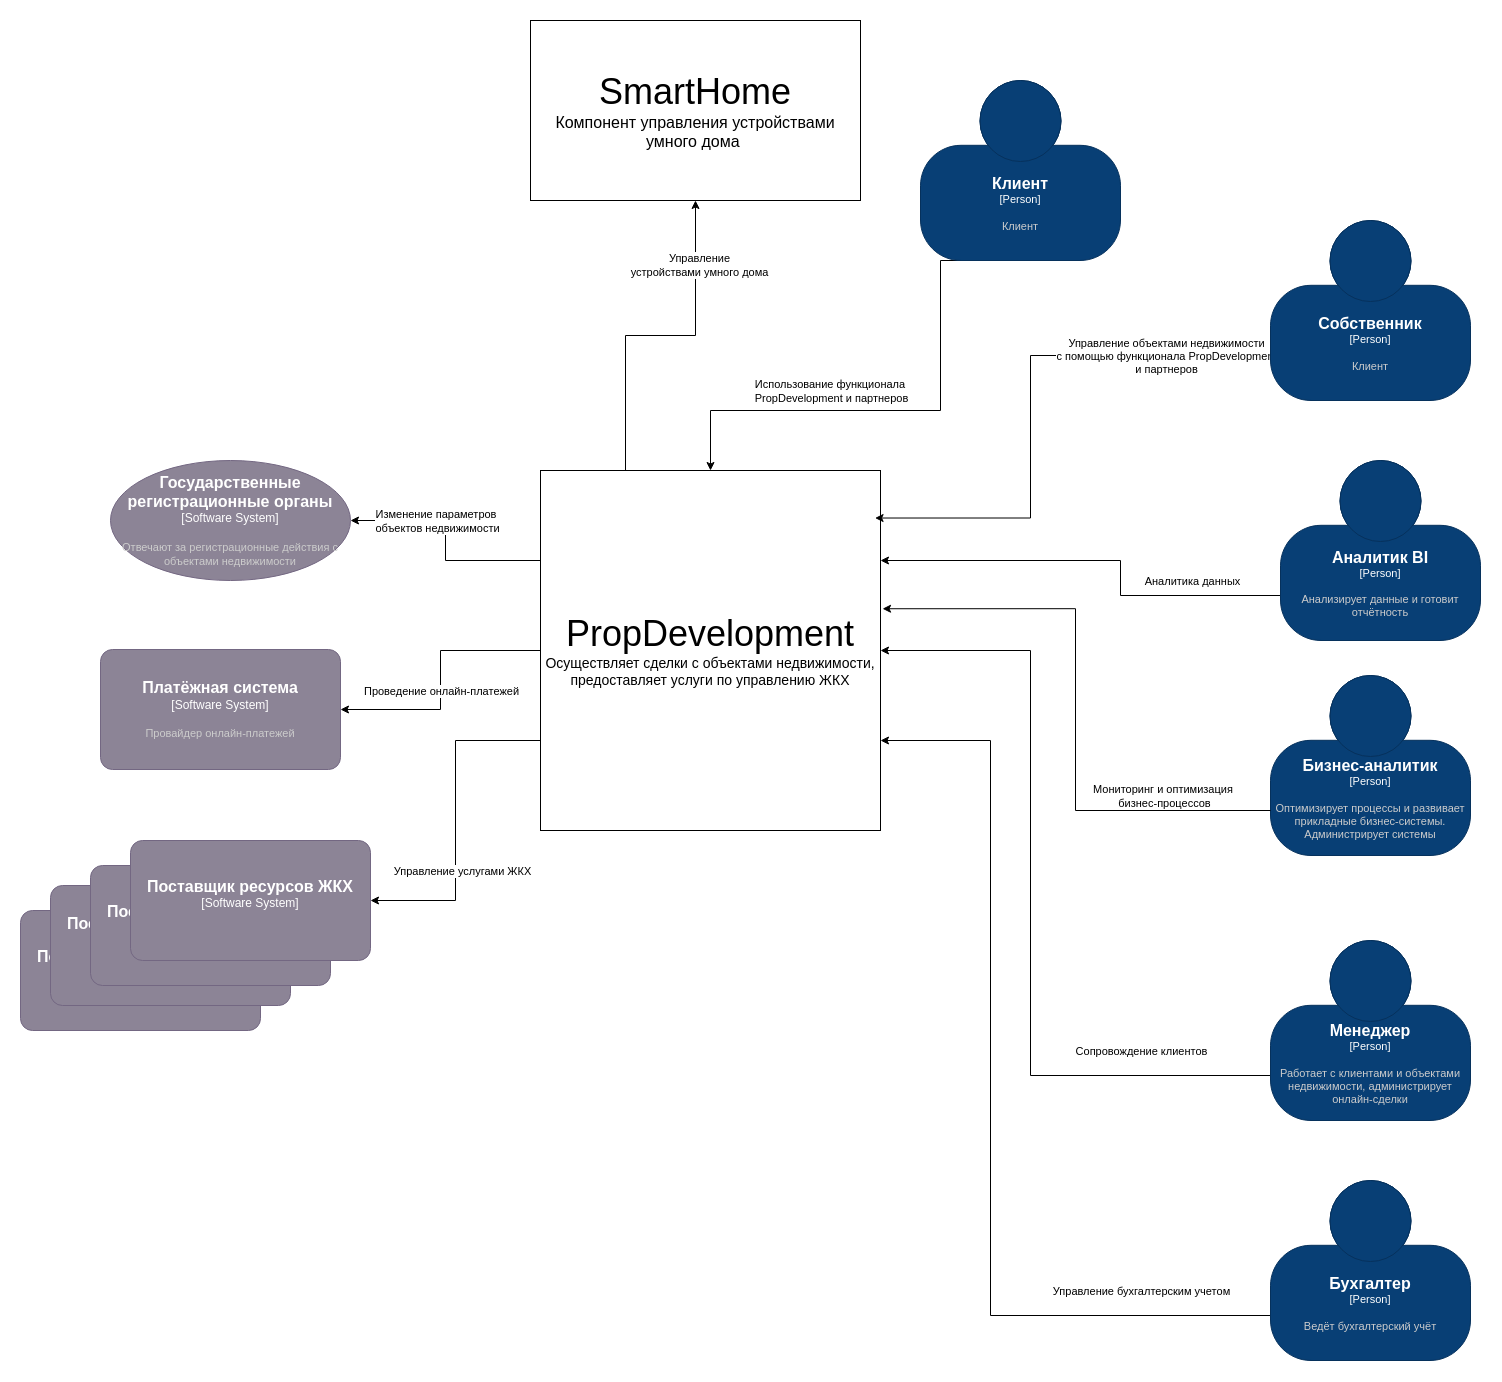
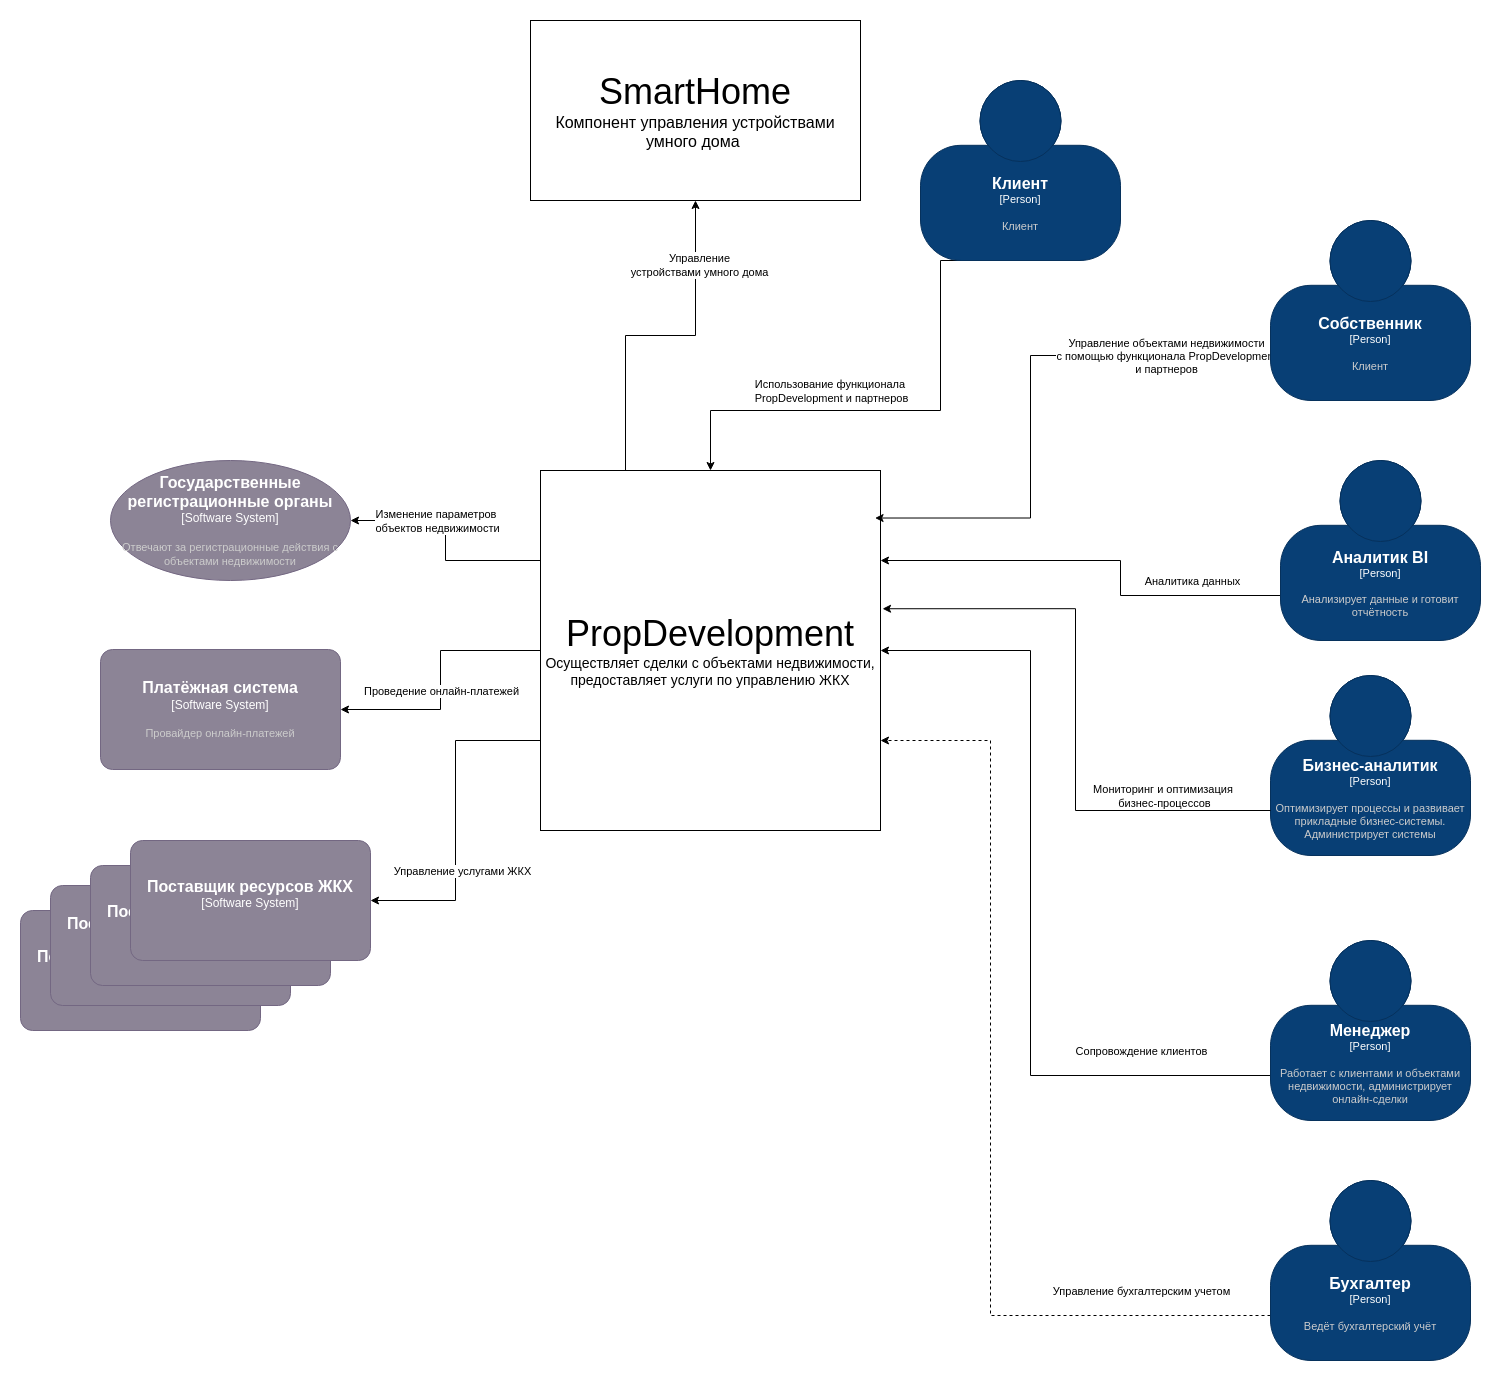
(991, 1116) -> (991, 1116)
